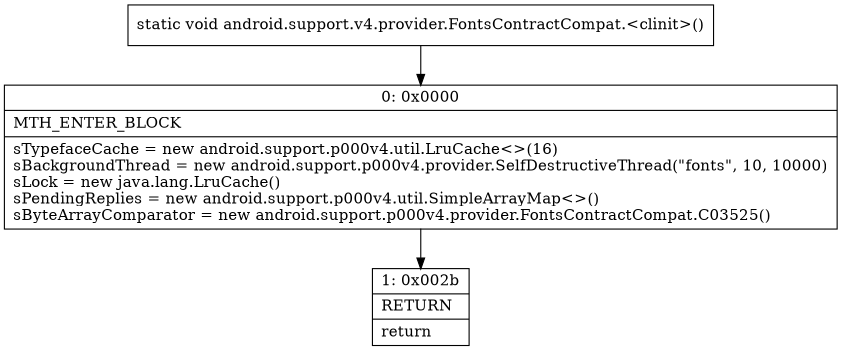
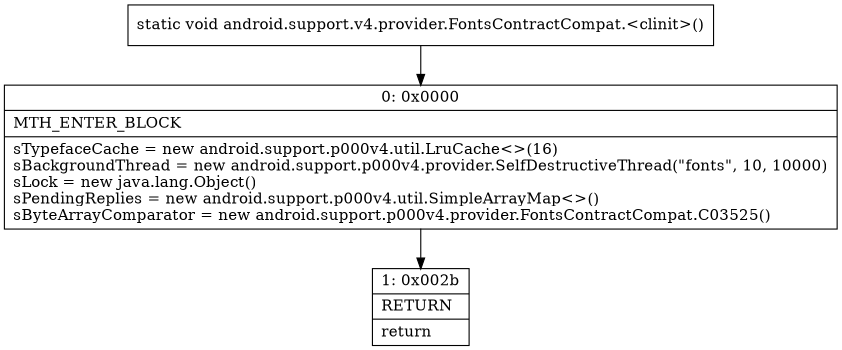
(147, 182) -> (135, 182)
